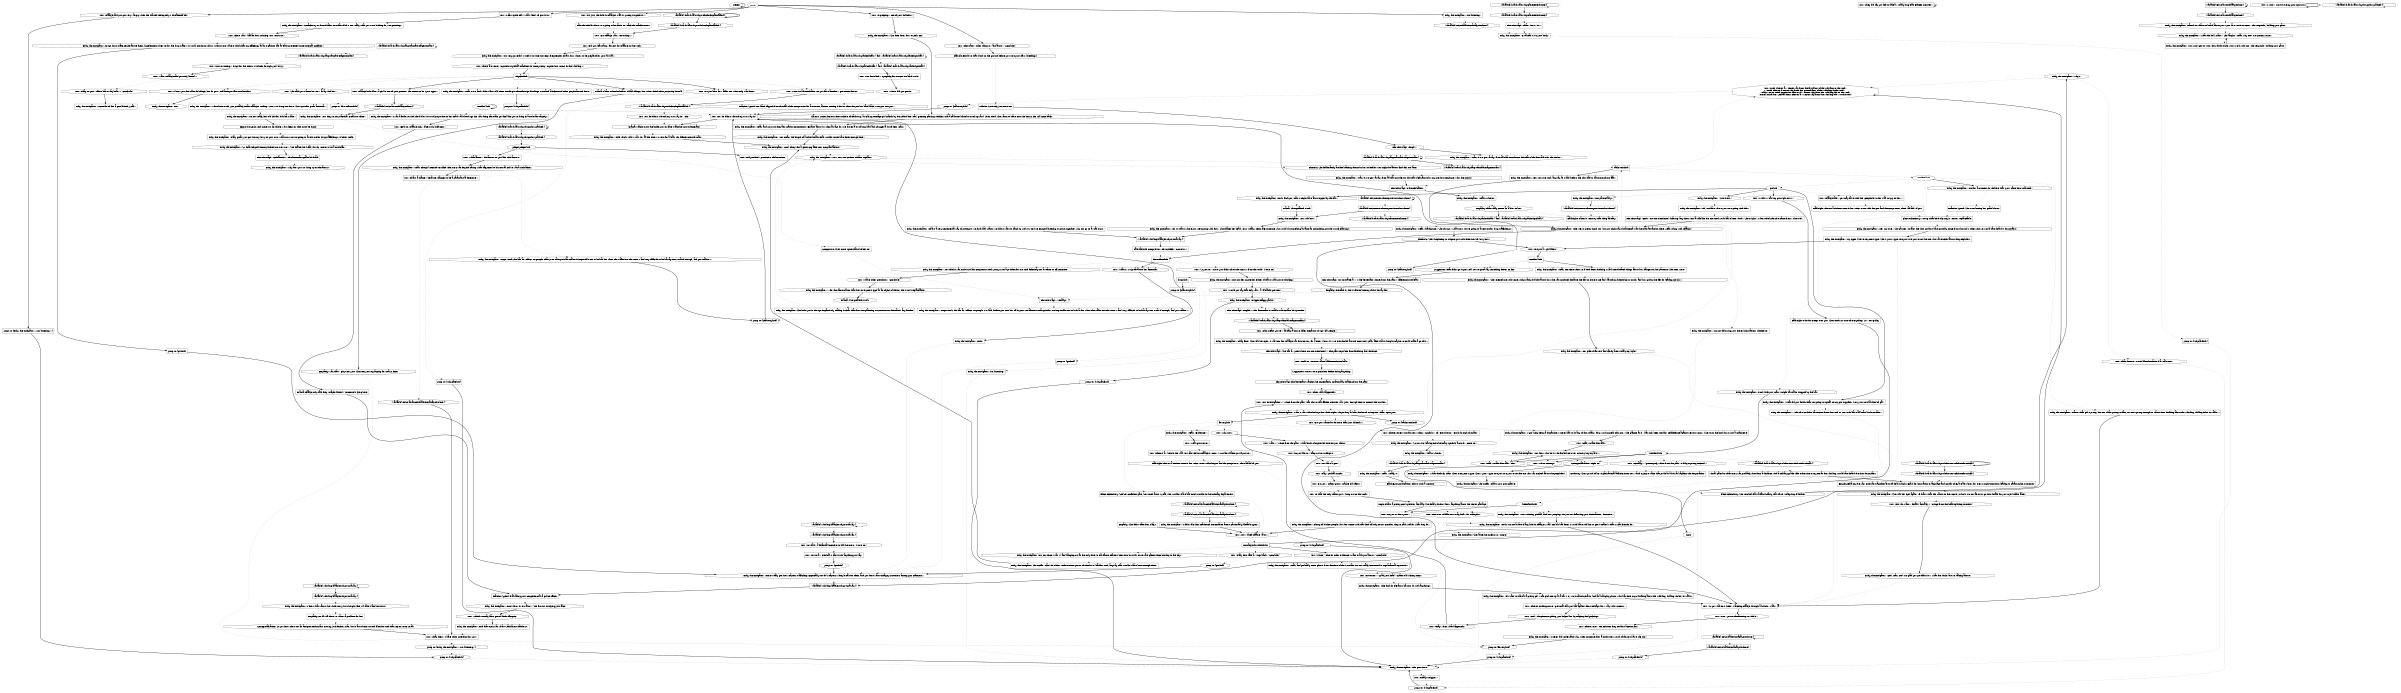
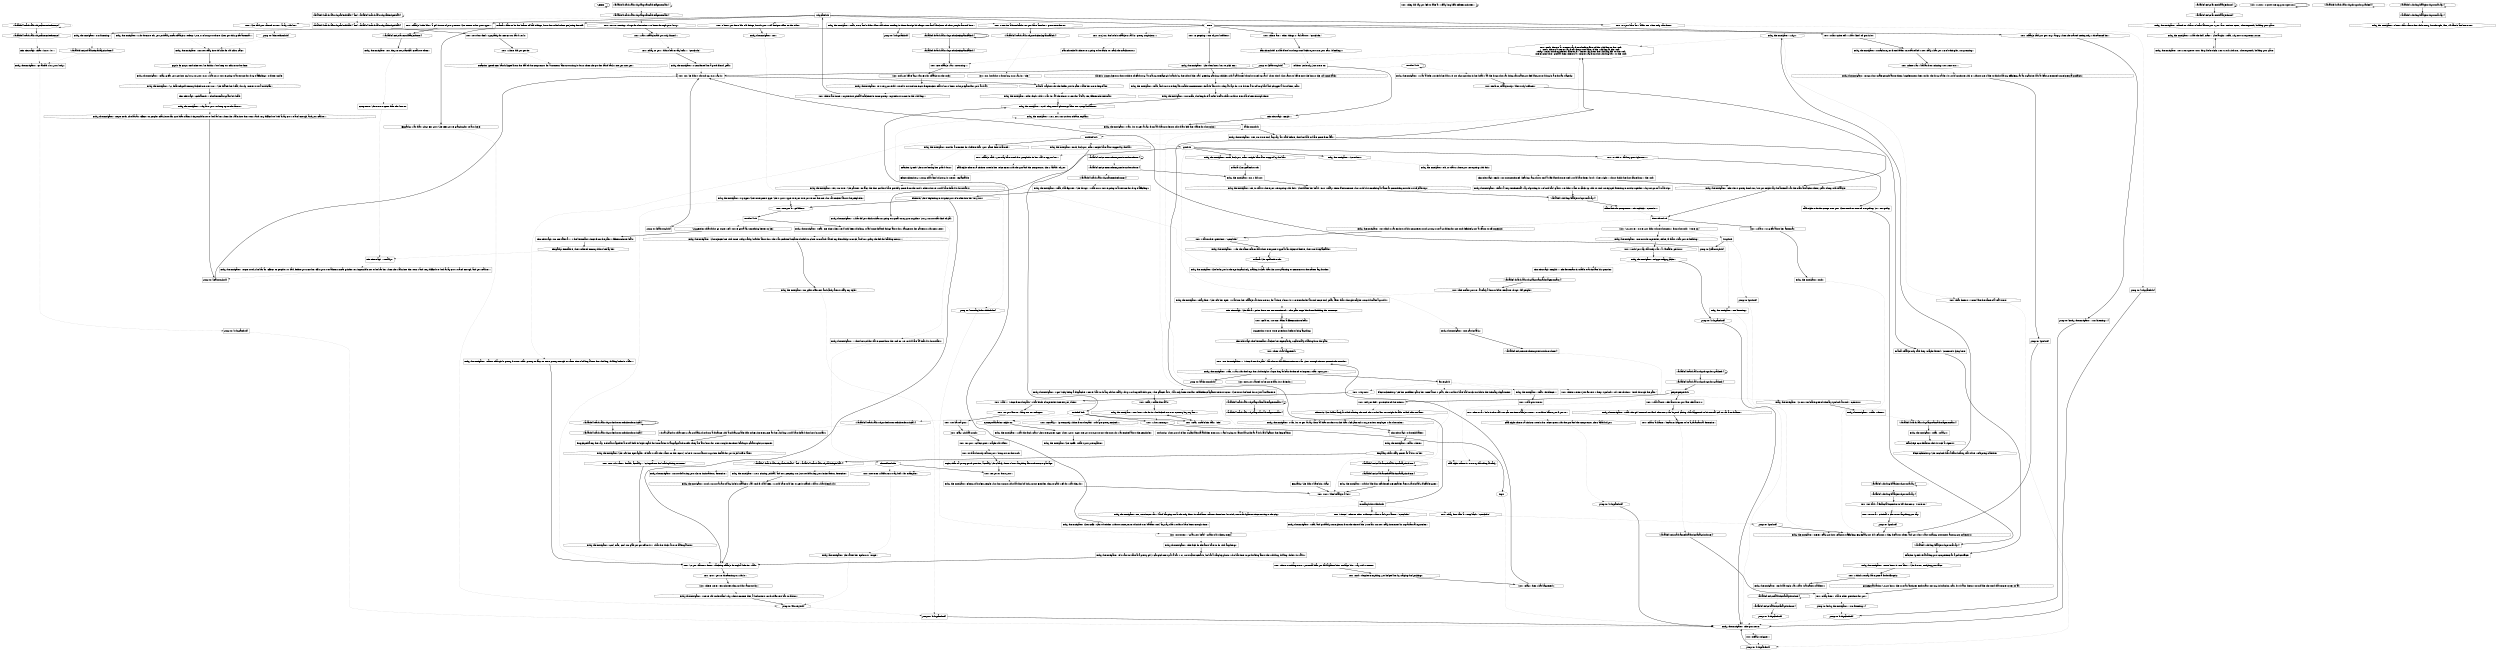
none -> (1016, 20)
(345, 107) -> (276, 36)
none -> (978, 311)
(336, 617) -> none
